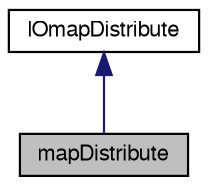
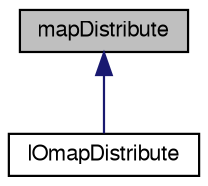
(104, 104) -> (104, 104)
